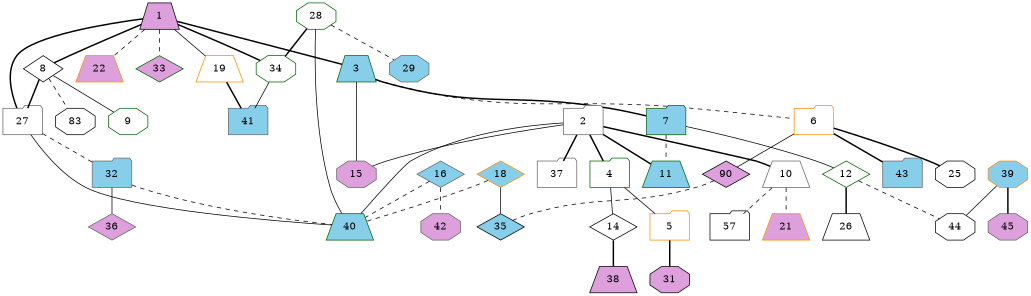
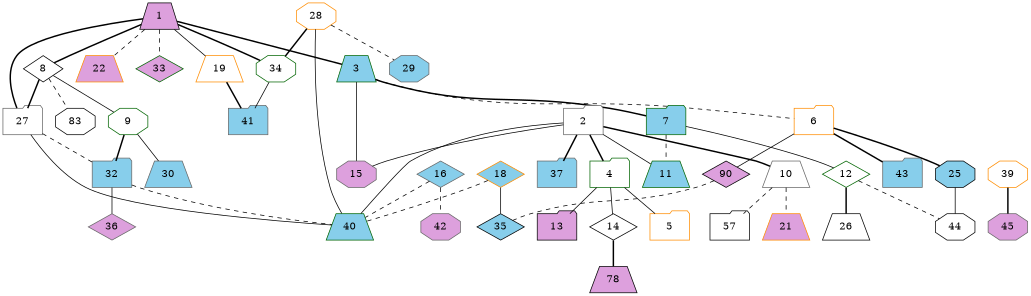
(316, 16) -> (316, 16)
none -> (120, 148)
(627, 149) -> (627, 149)
none -> (168, 174)
(557, 174) -> (557, 174)
(955, 174) -> (955, 174)
(1008, 174) -> (1008, 174)
(982, 201) -> (955, 201)
none -> (557, 227)
(613, 280) -> (613, 280)
(670, 280) -> none
